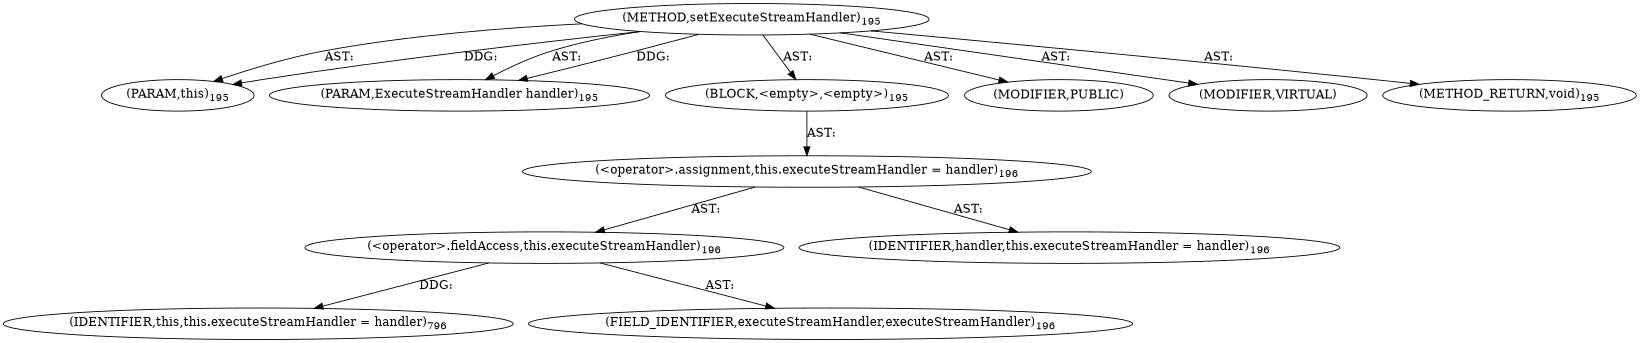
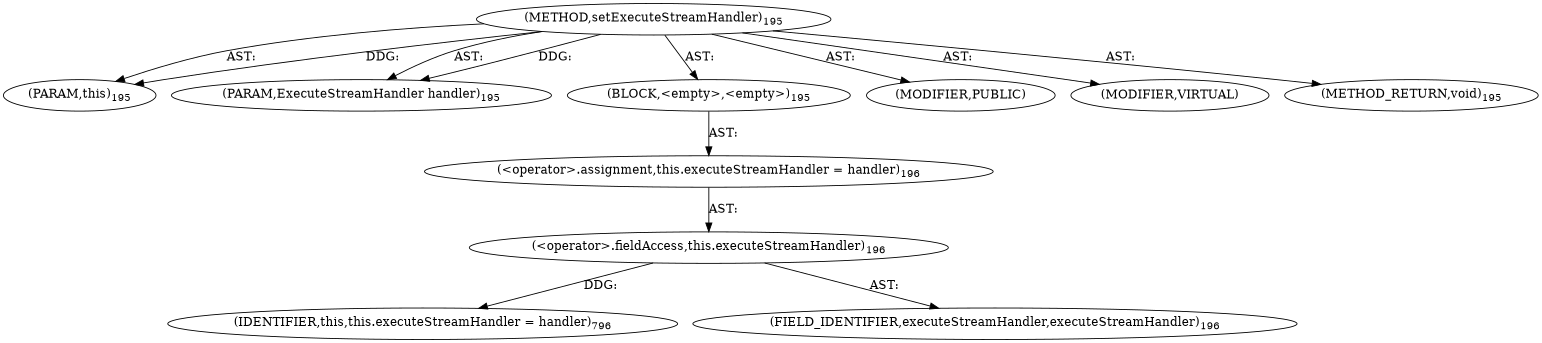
(1069, 248) -> none
